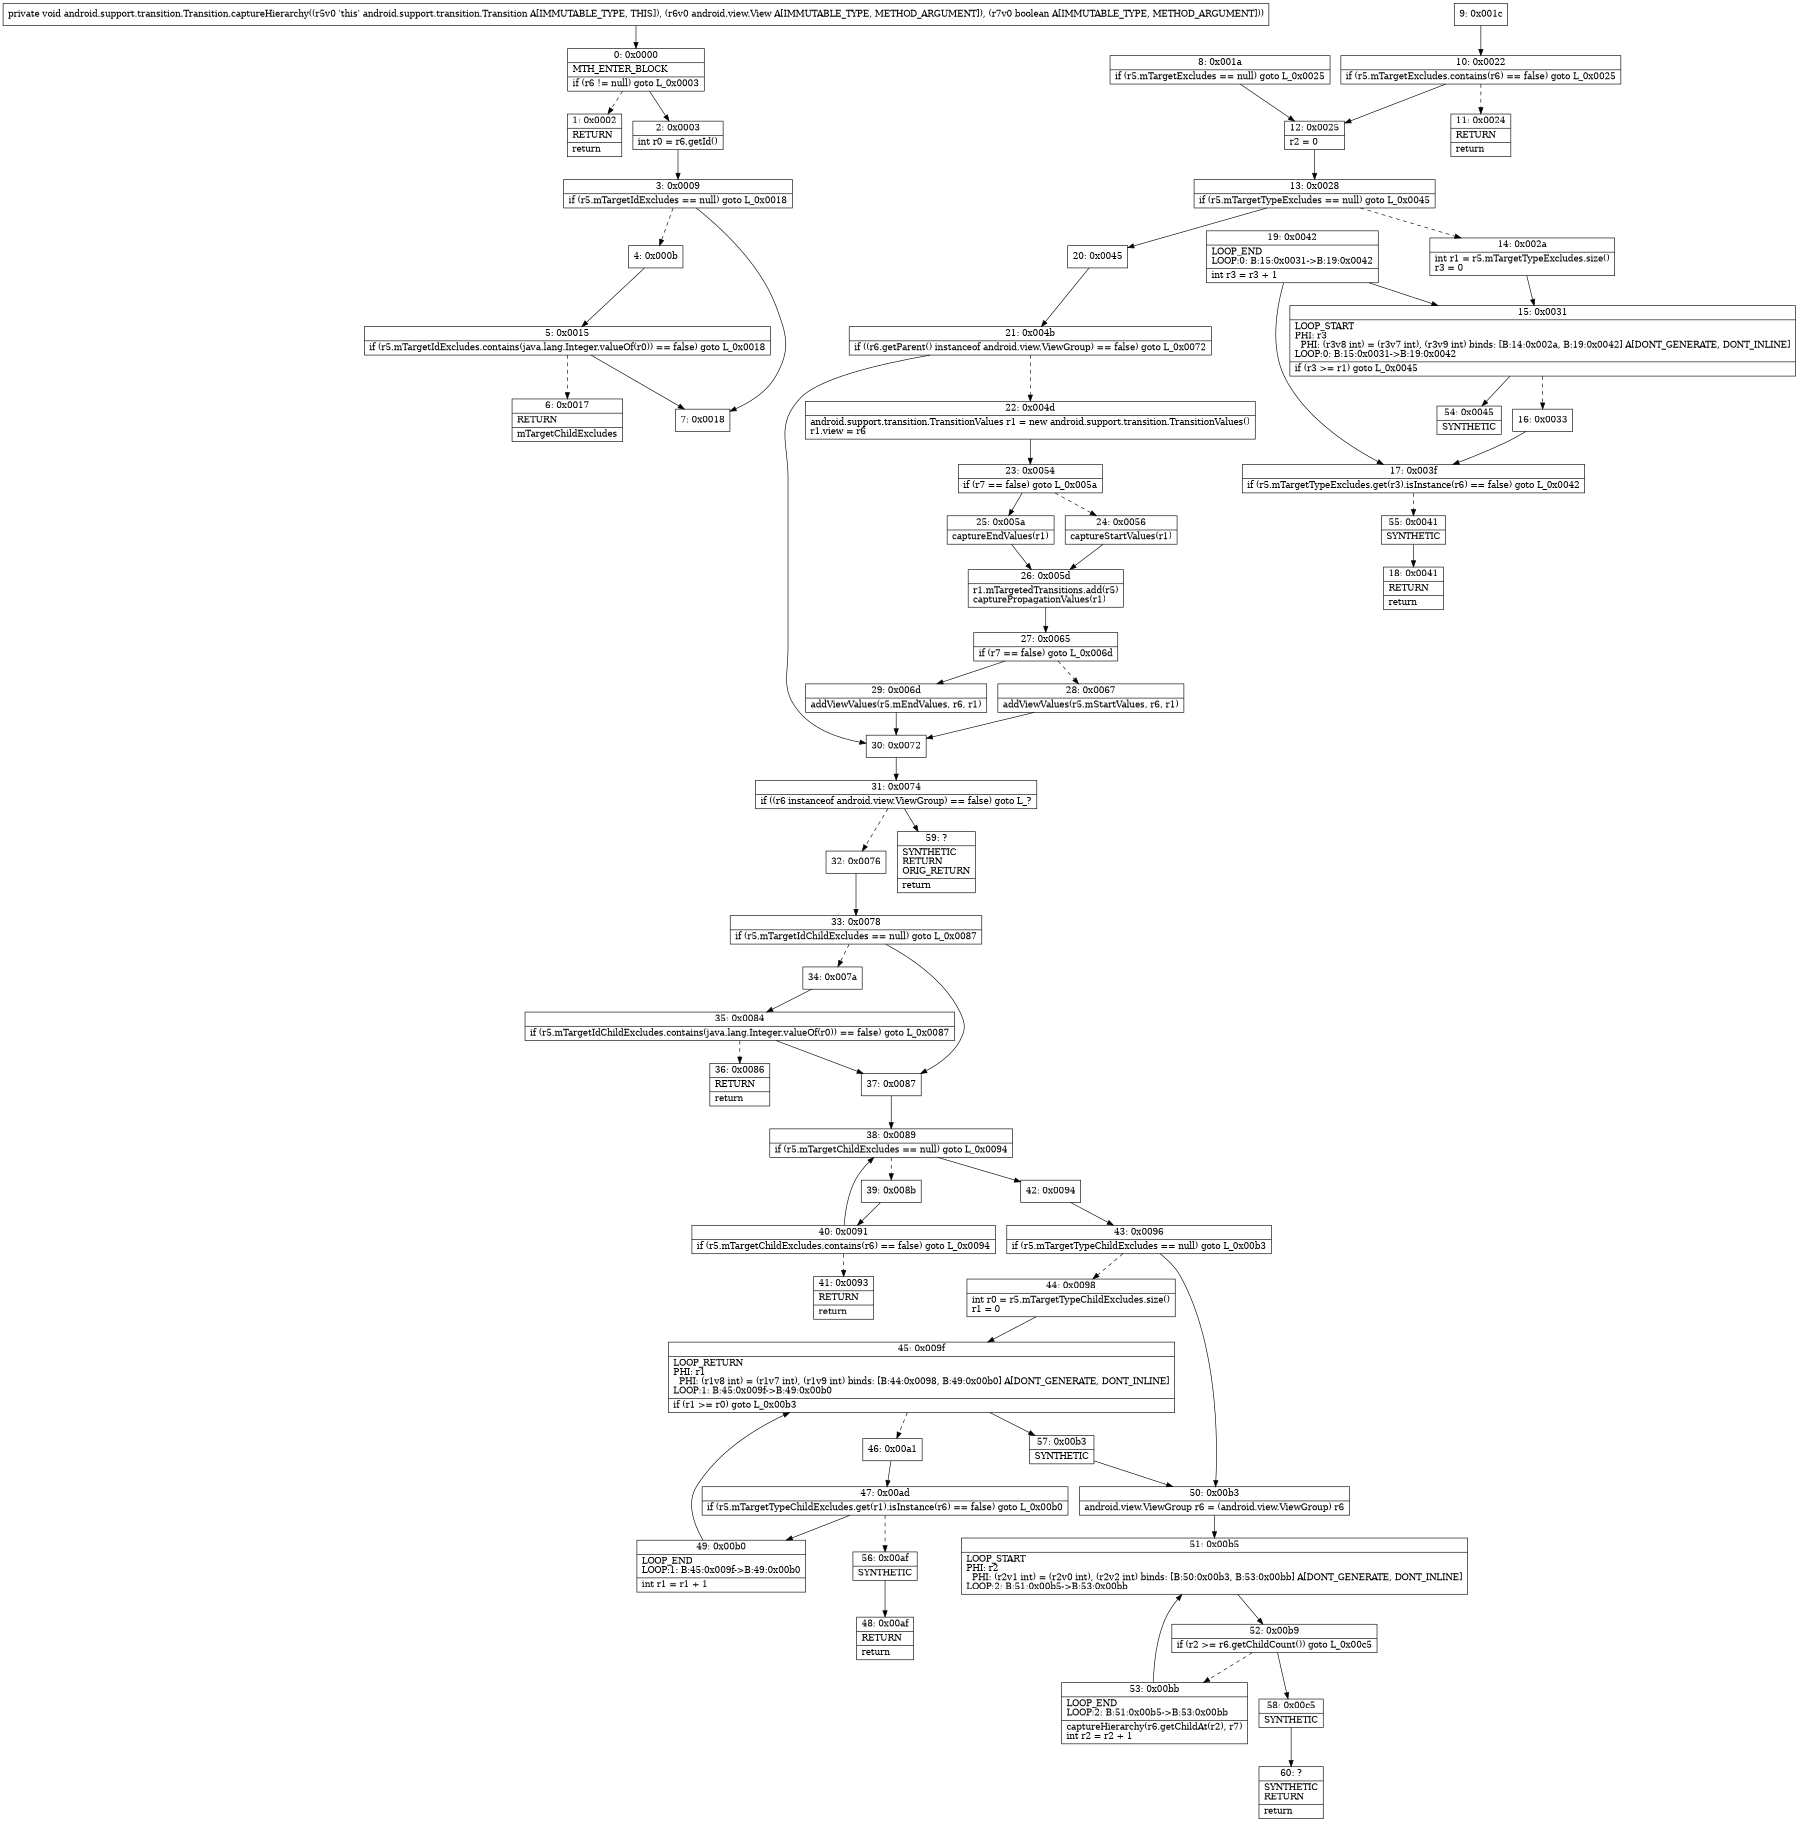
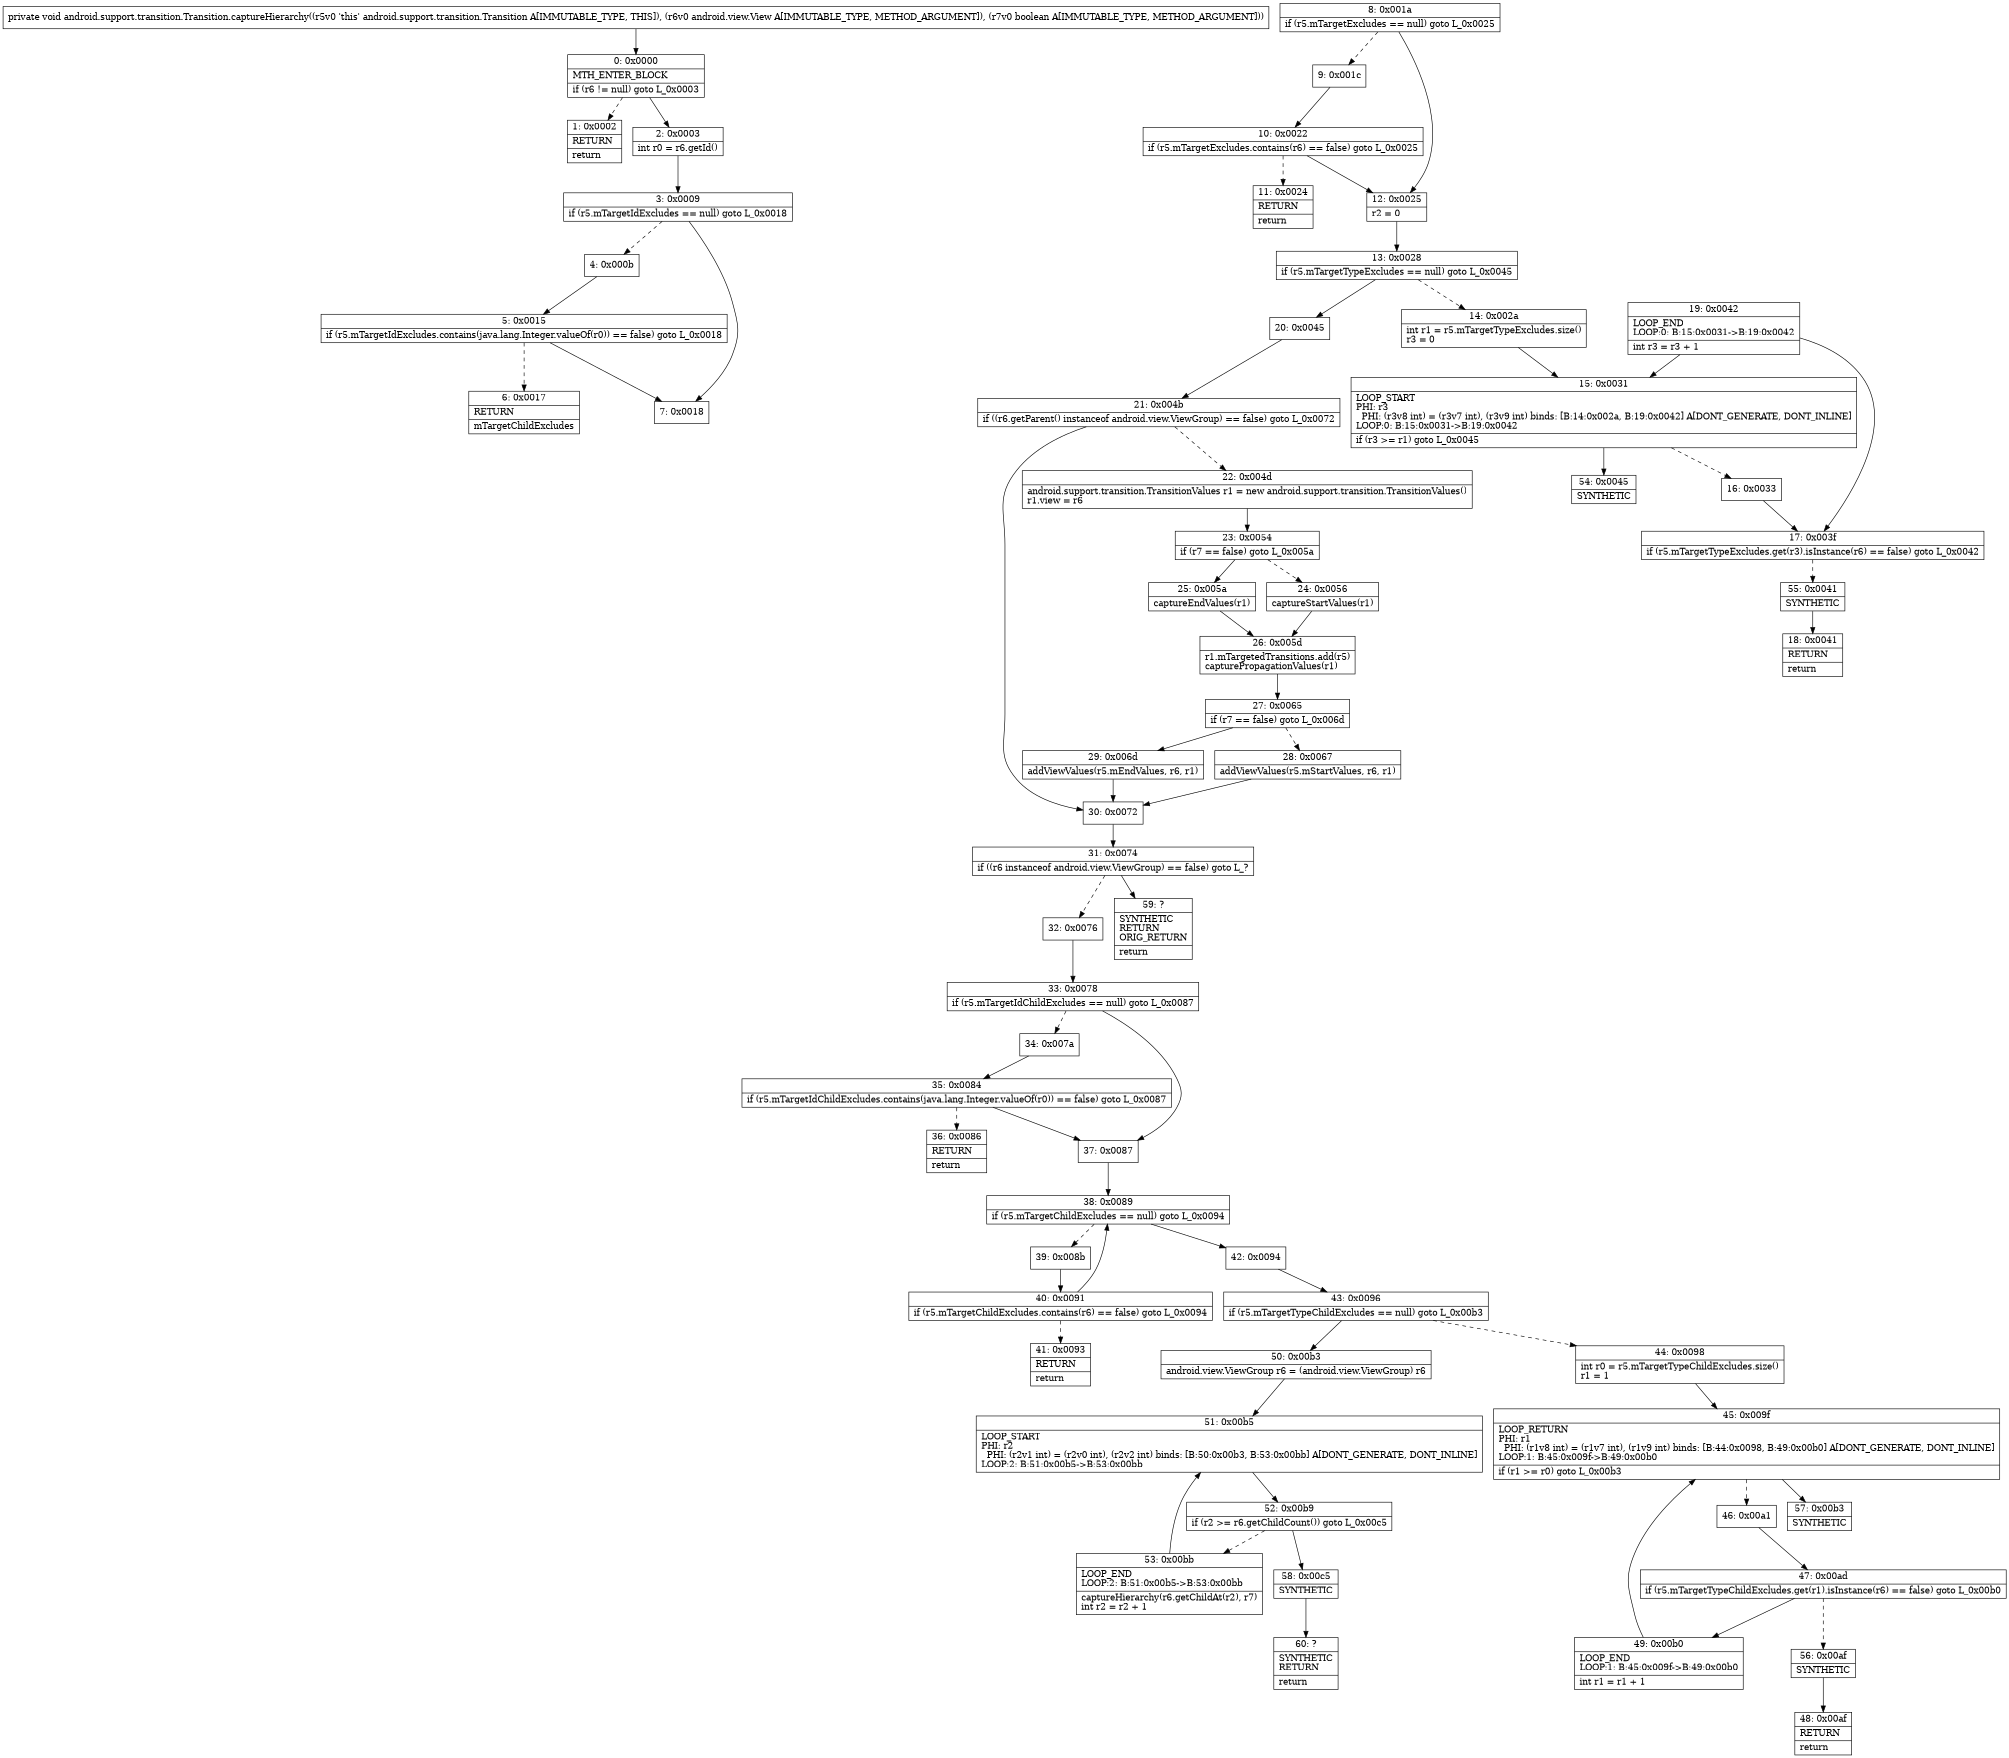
none -> (1365, 46)
(986, 1309) -> (1595, 1376)
(1130, 1473) -> none
